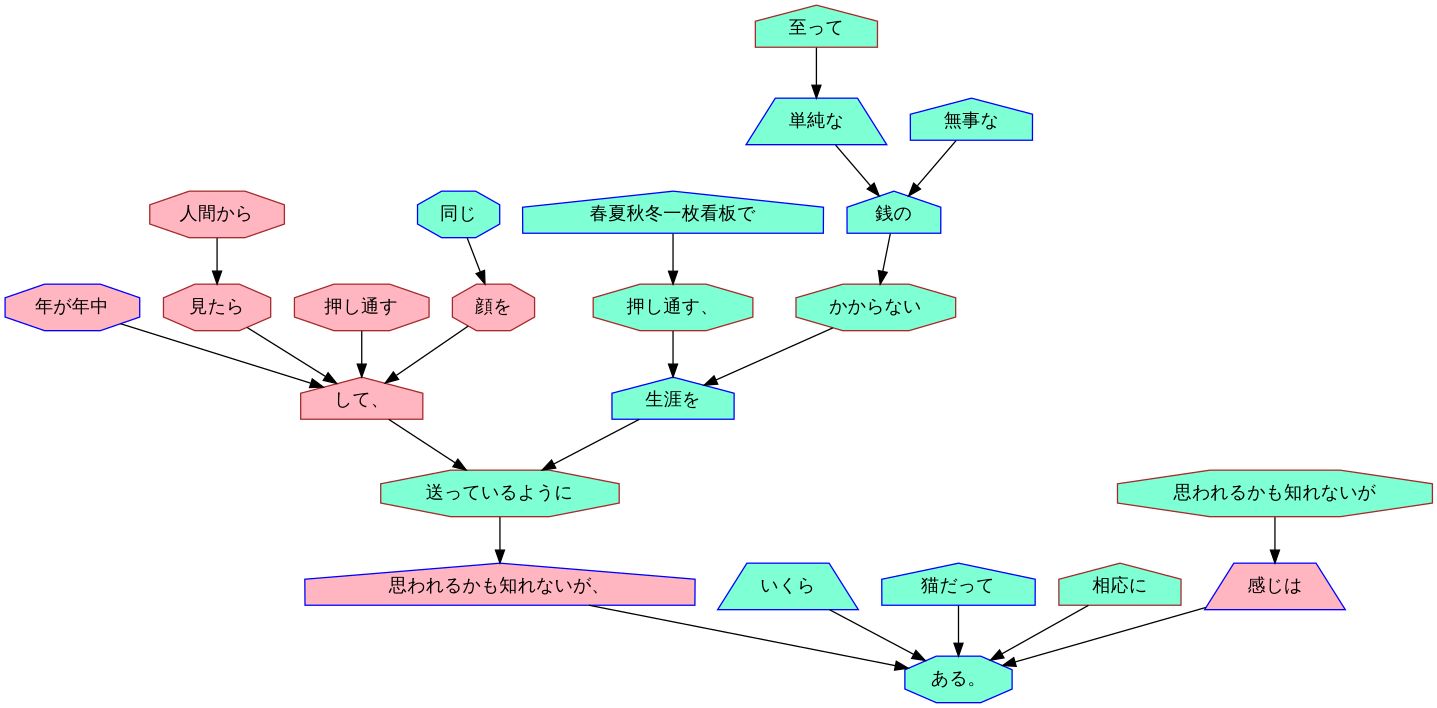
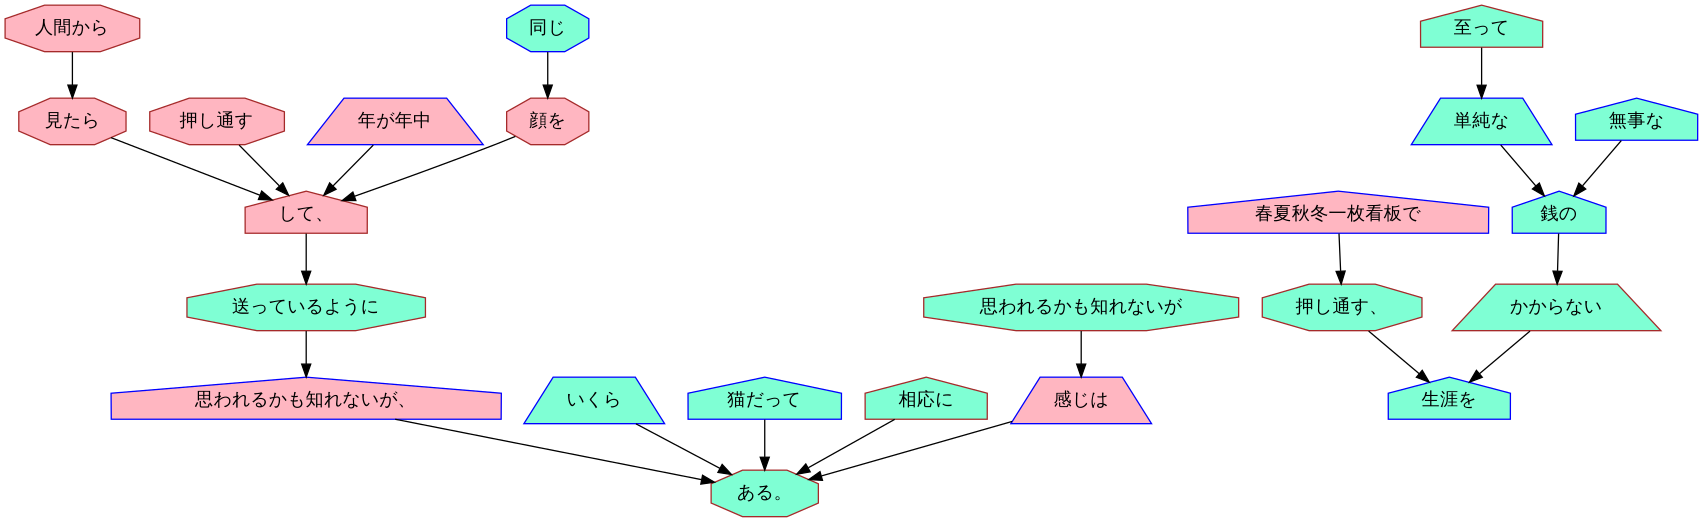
(673, 214) -> (1338, 214)
(72, 307) -> (395, 121)
(876, 307) -> (1557, 307)
(597, 442) -> none
(958, 679) -> (765, 493)
